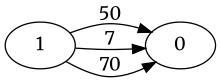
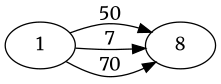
(181, 45) -> (181, 45)
